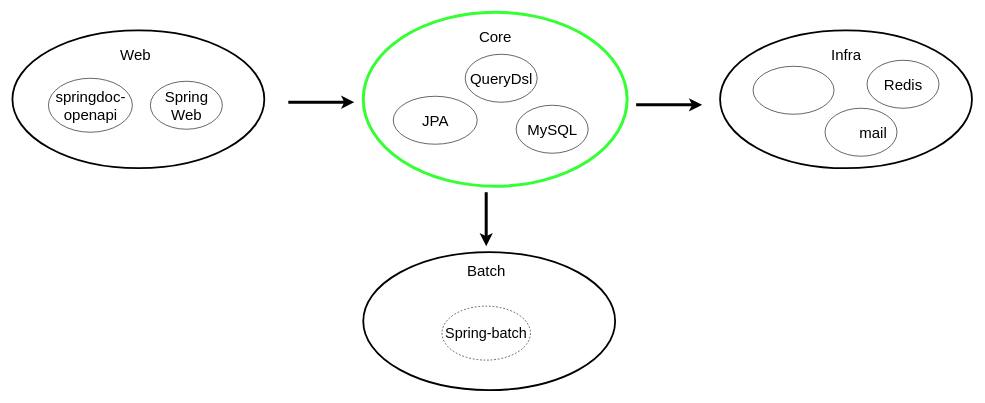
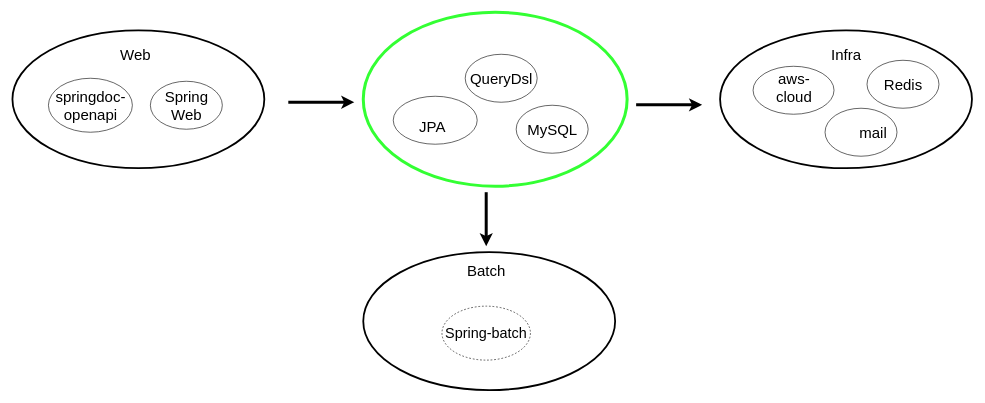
(495, 36) -> none
none -> (794, 87)
(435, 120) -> (432, 126)
